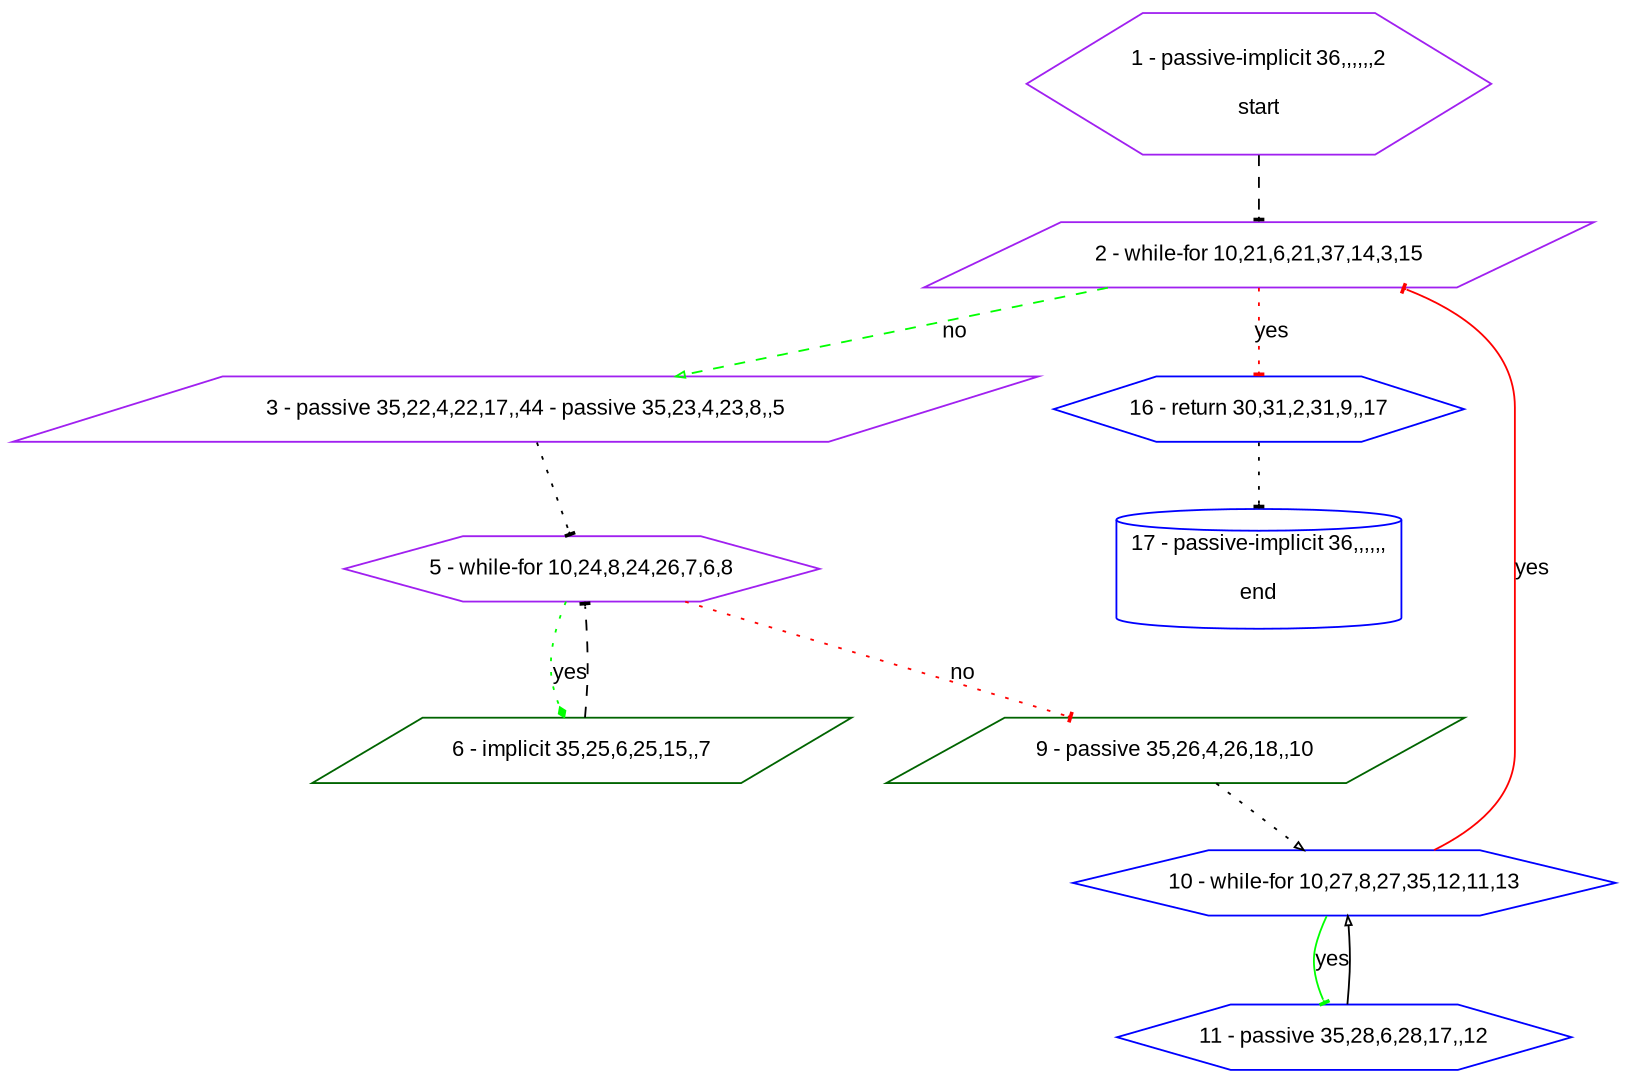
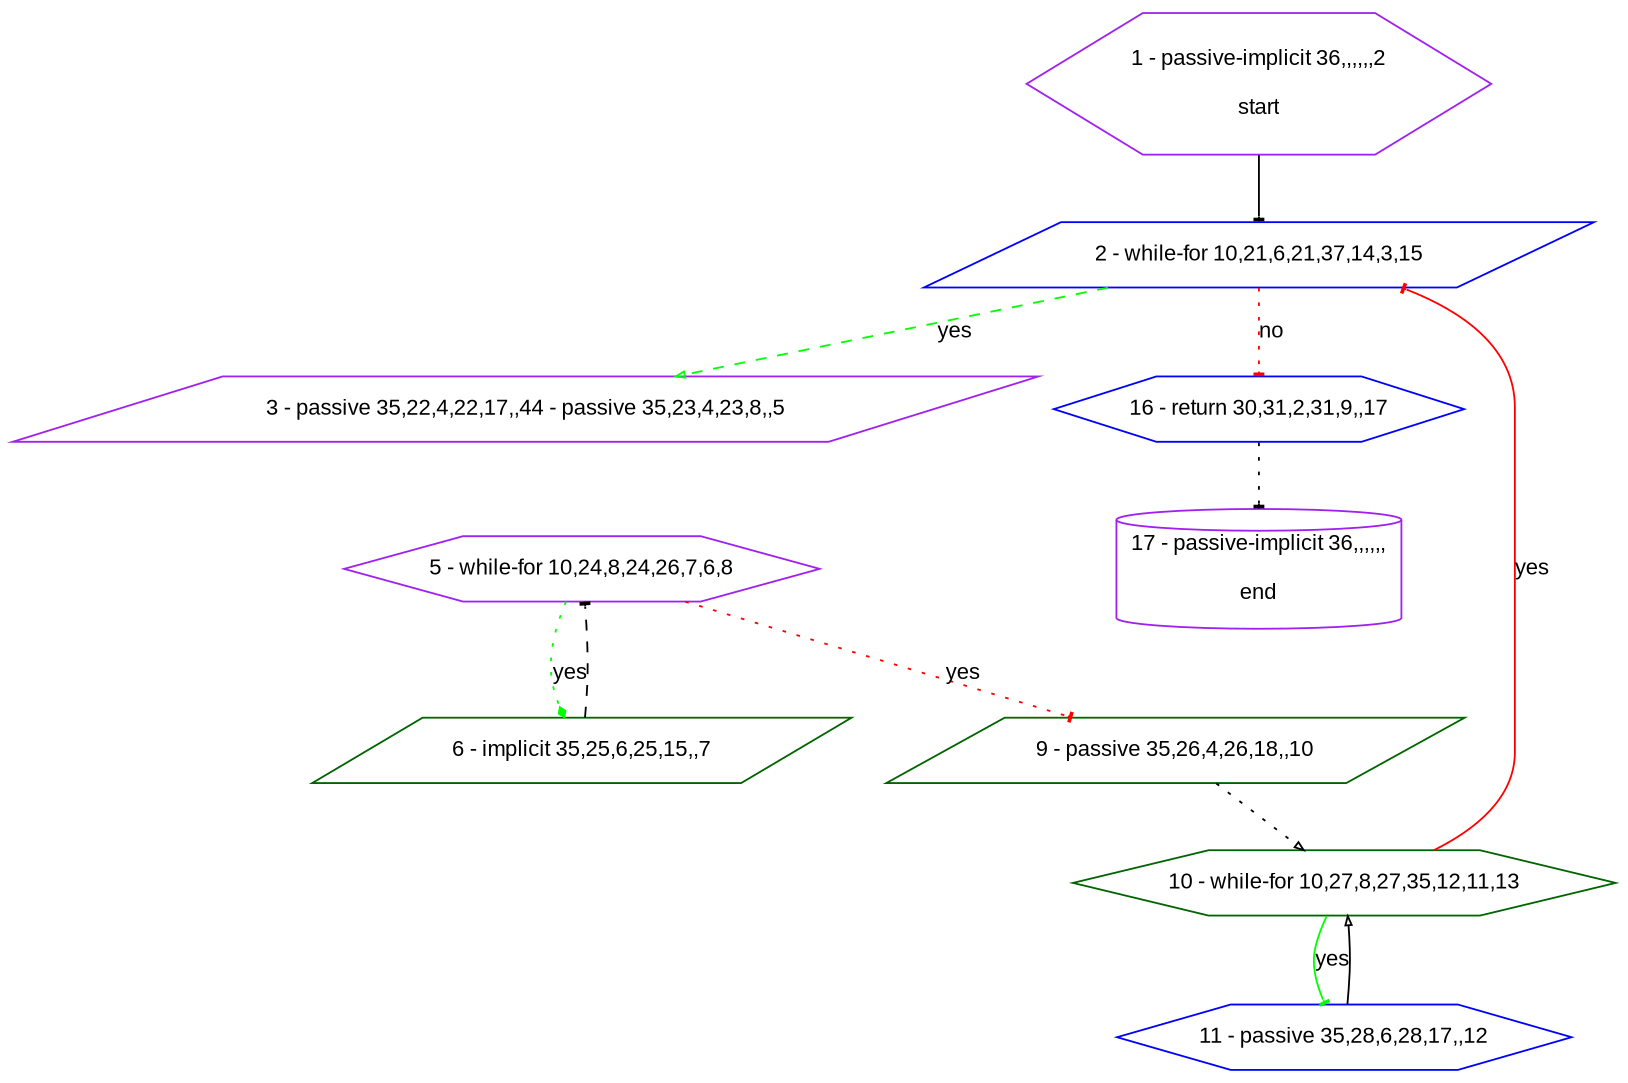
(1259, 186) -> (1259, 186)
(1259, 255) -> (1259, 255)
(955, 332) -> (955, 332)
(1272, 332) -> (1272, 332)
(553, 487) -> none
(1259, 569) -> (1259, 569)
(963, 673) -> (963, 673)
(1344, 883) -> (1344, 883)
